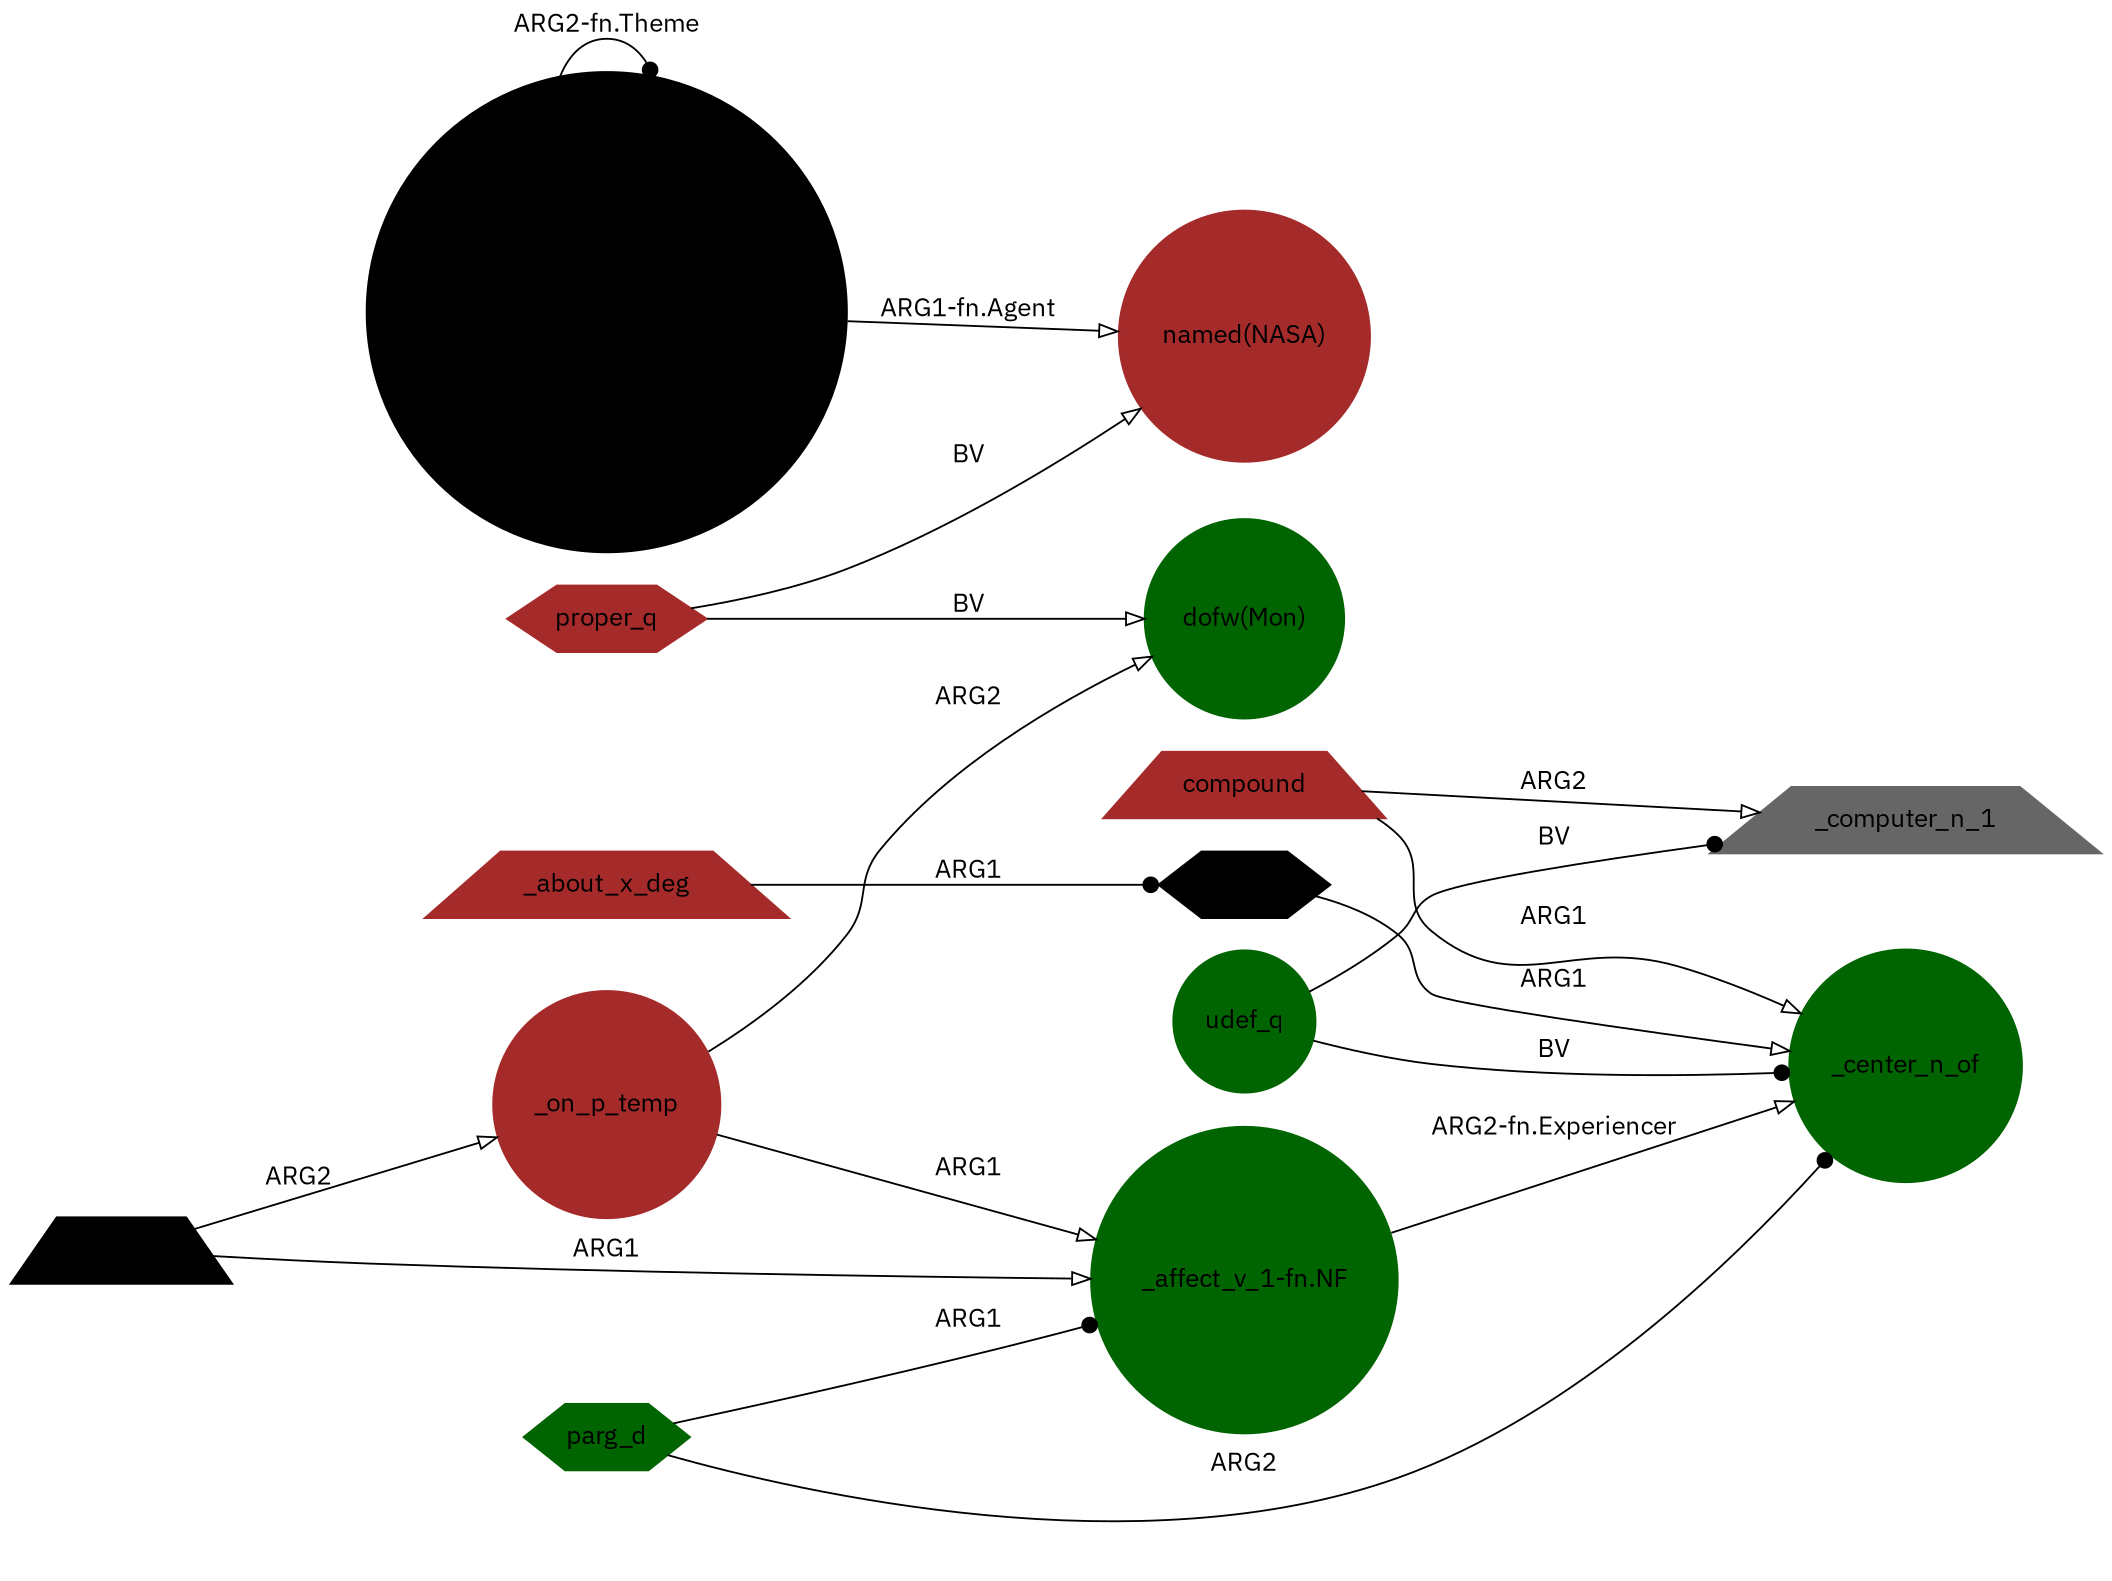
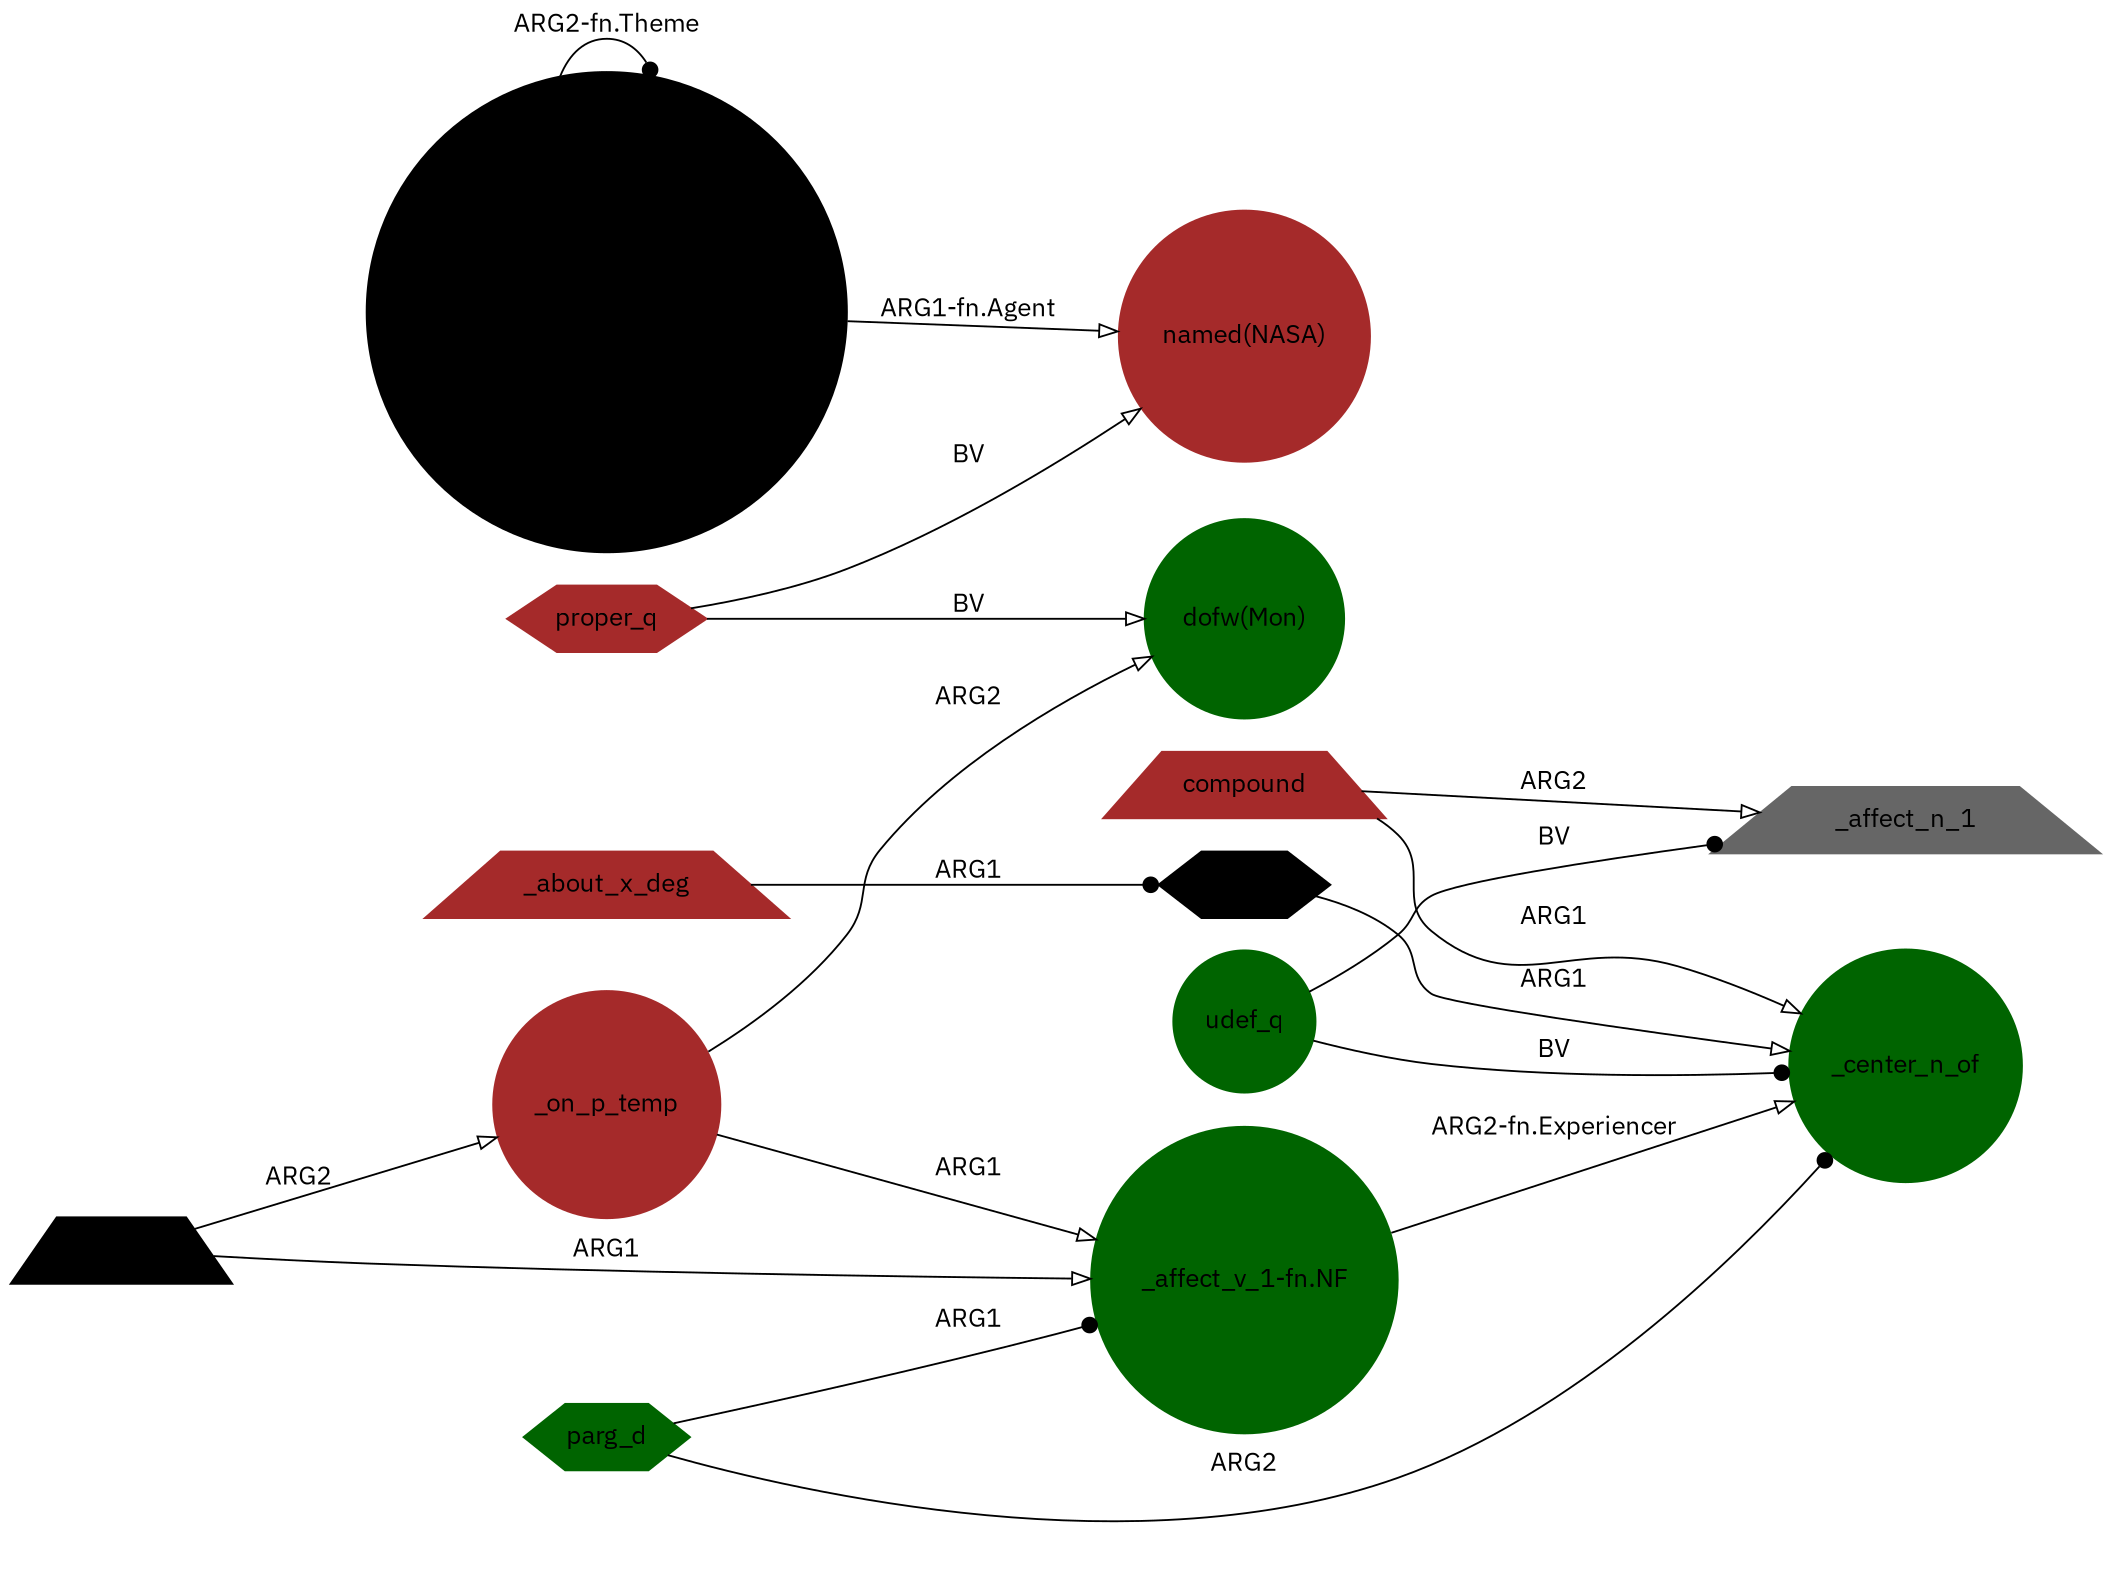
(1906, 820) -> (1906, 820)
